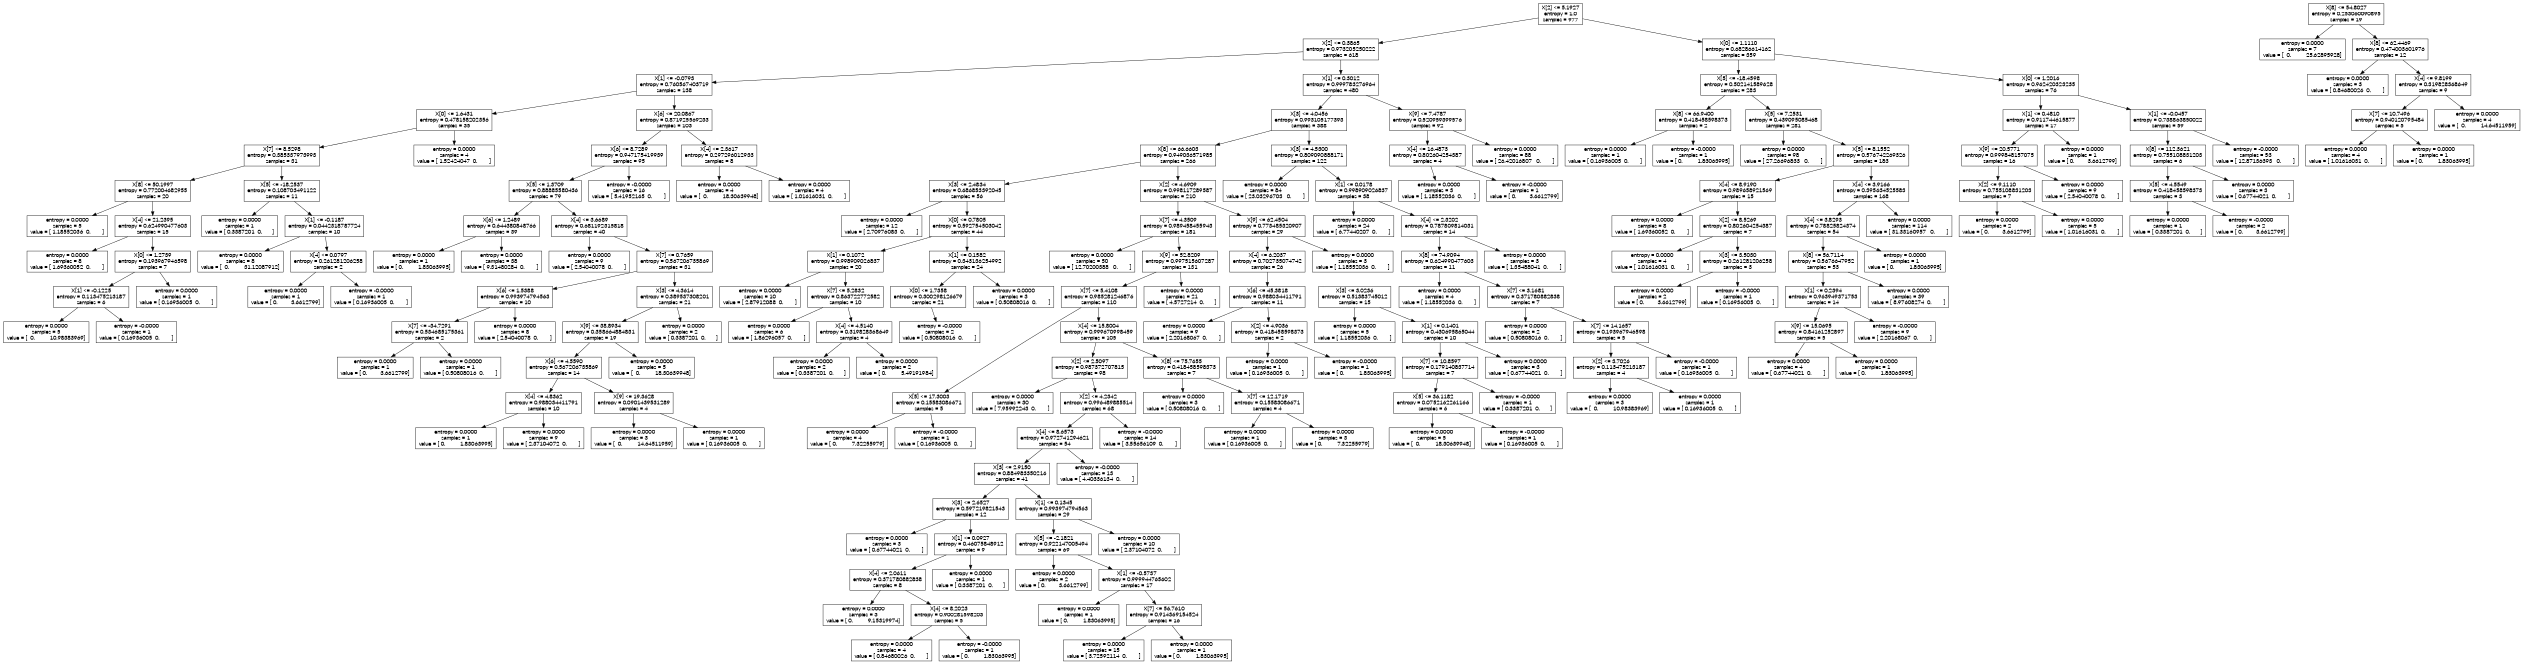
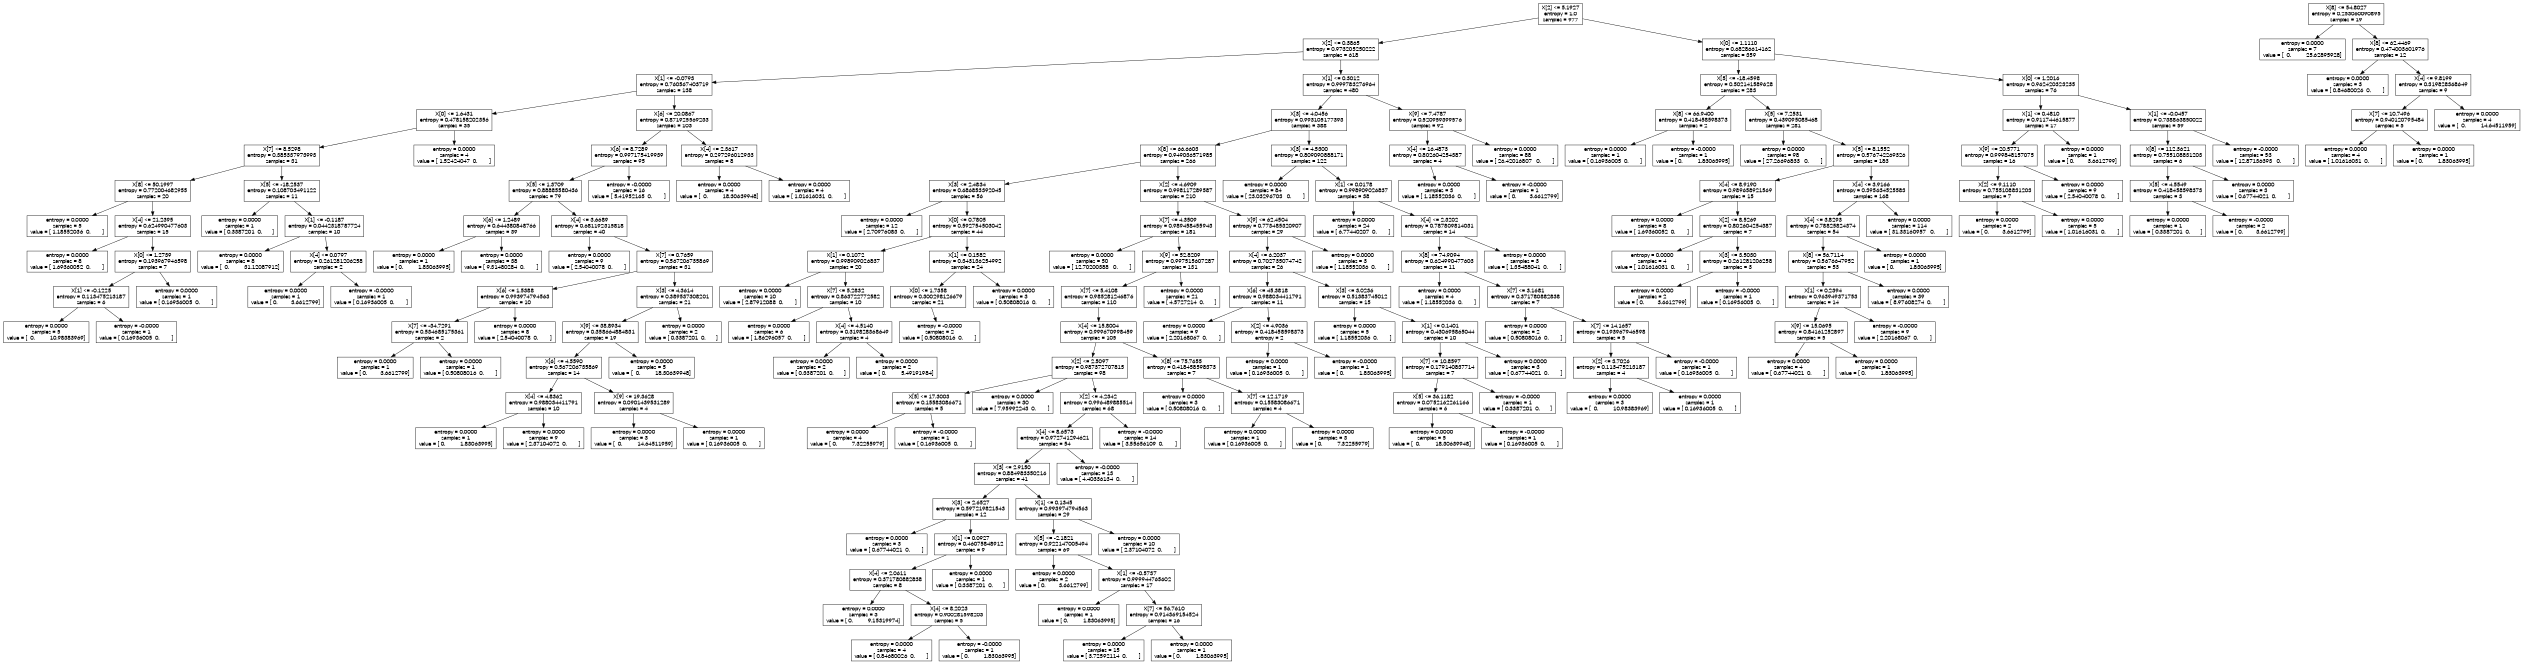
(629, 156) -> (629, 156)
none -> (1309, 278)
(1269, 332) -> (1269, 332)
(1014, 348) -> (1011, 383)
